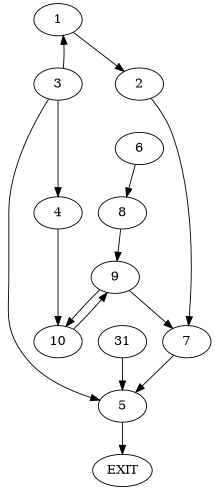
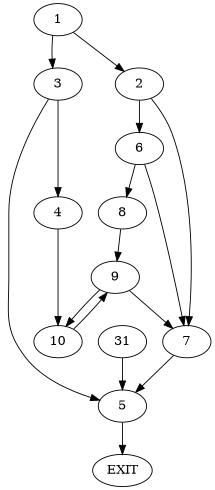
(64, 56) -> (52, 47)
none -> (139, 112)
none -> (165, 240)
